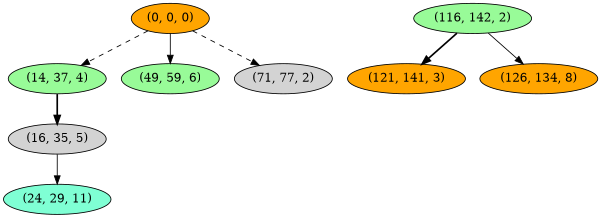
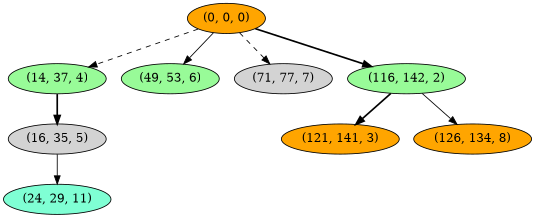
none -> (309, 46)
(170, 79) -> (170, 79)
(283, 79) -> (283, 79)
